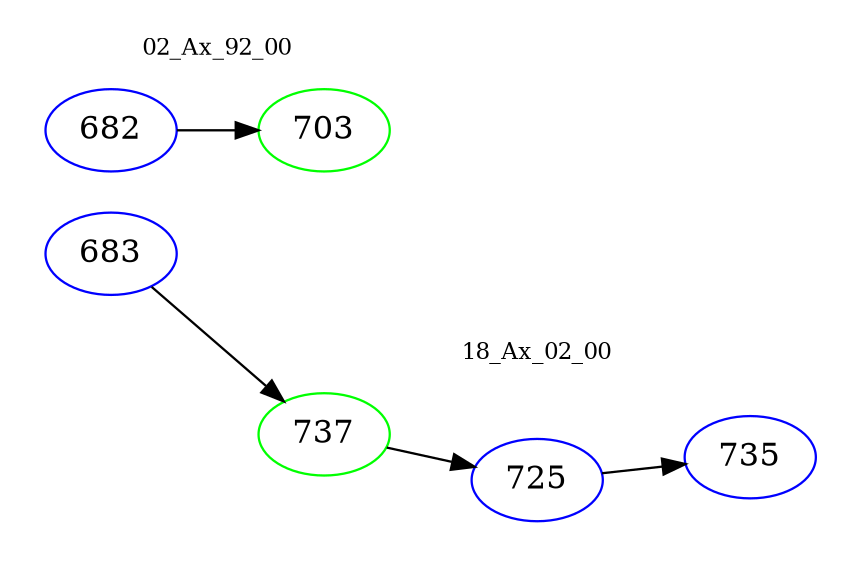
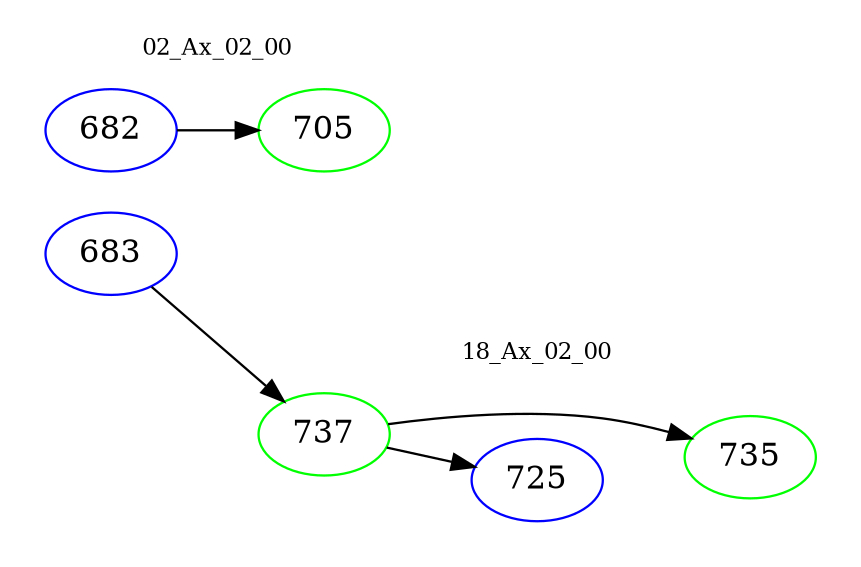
(218, 49) -> (218, 49)
(324, 130) -> (324, 130)
(750, 457) -> (750, 457)
(632, 470) -> (529, 414)
